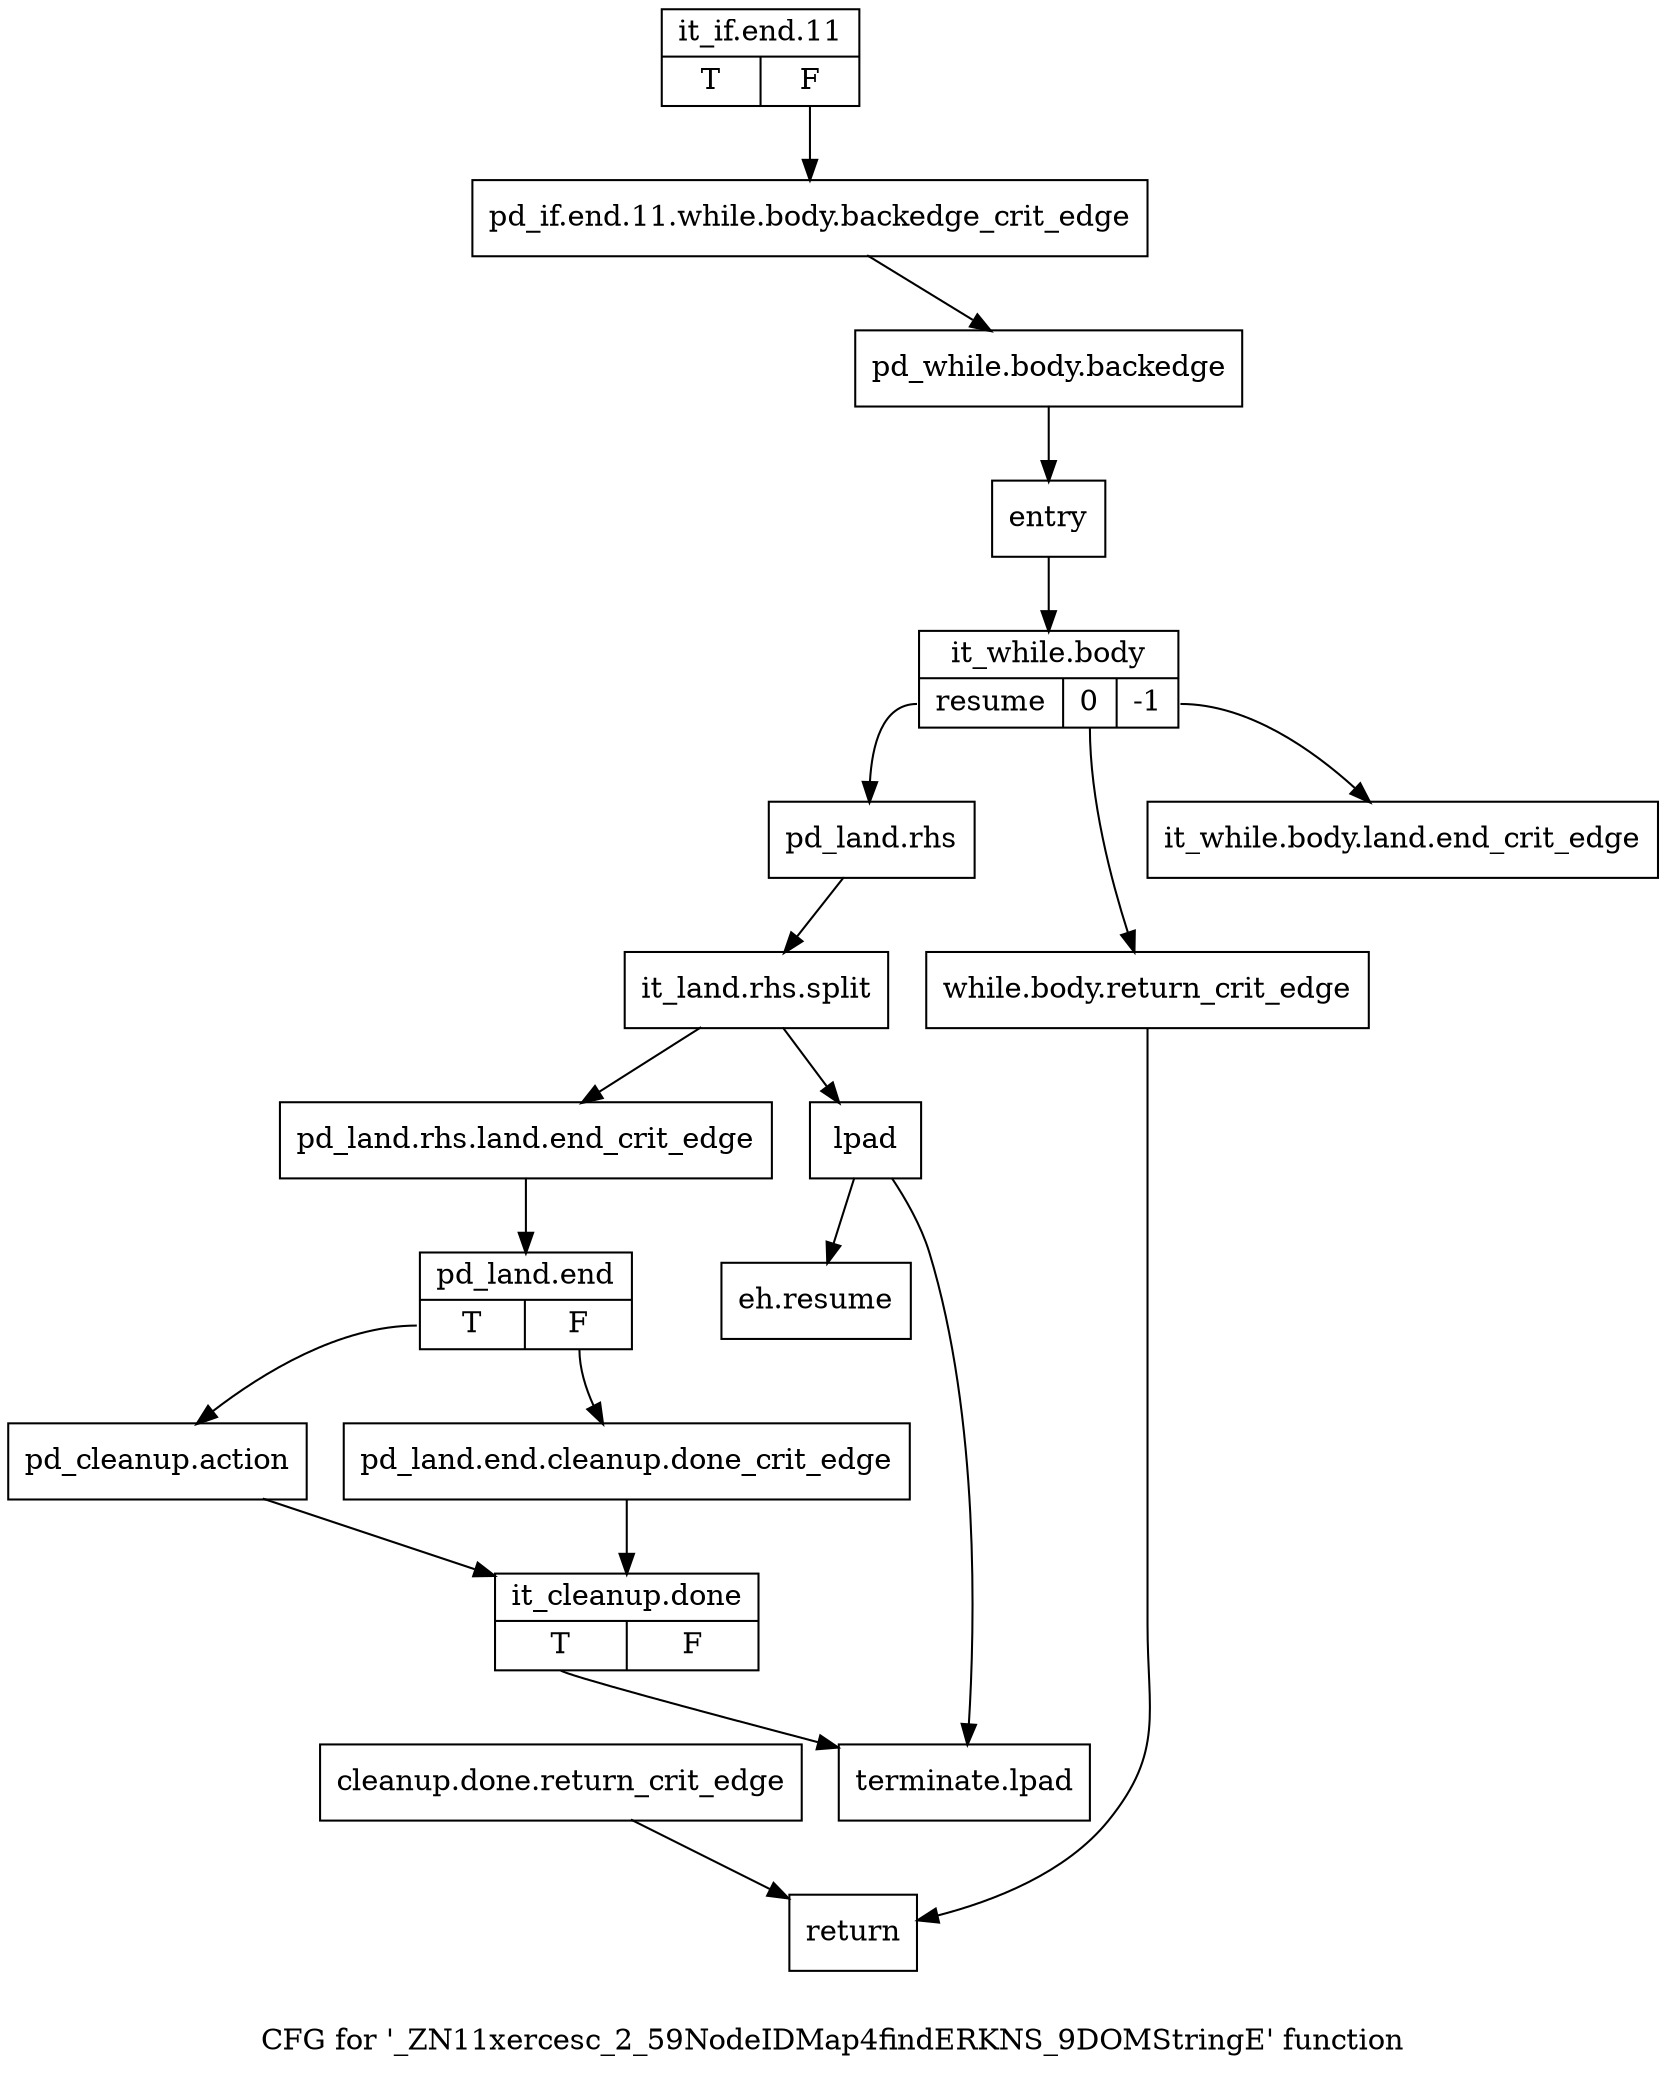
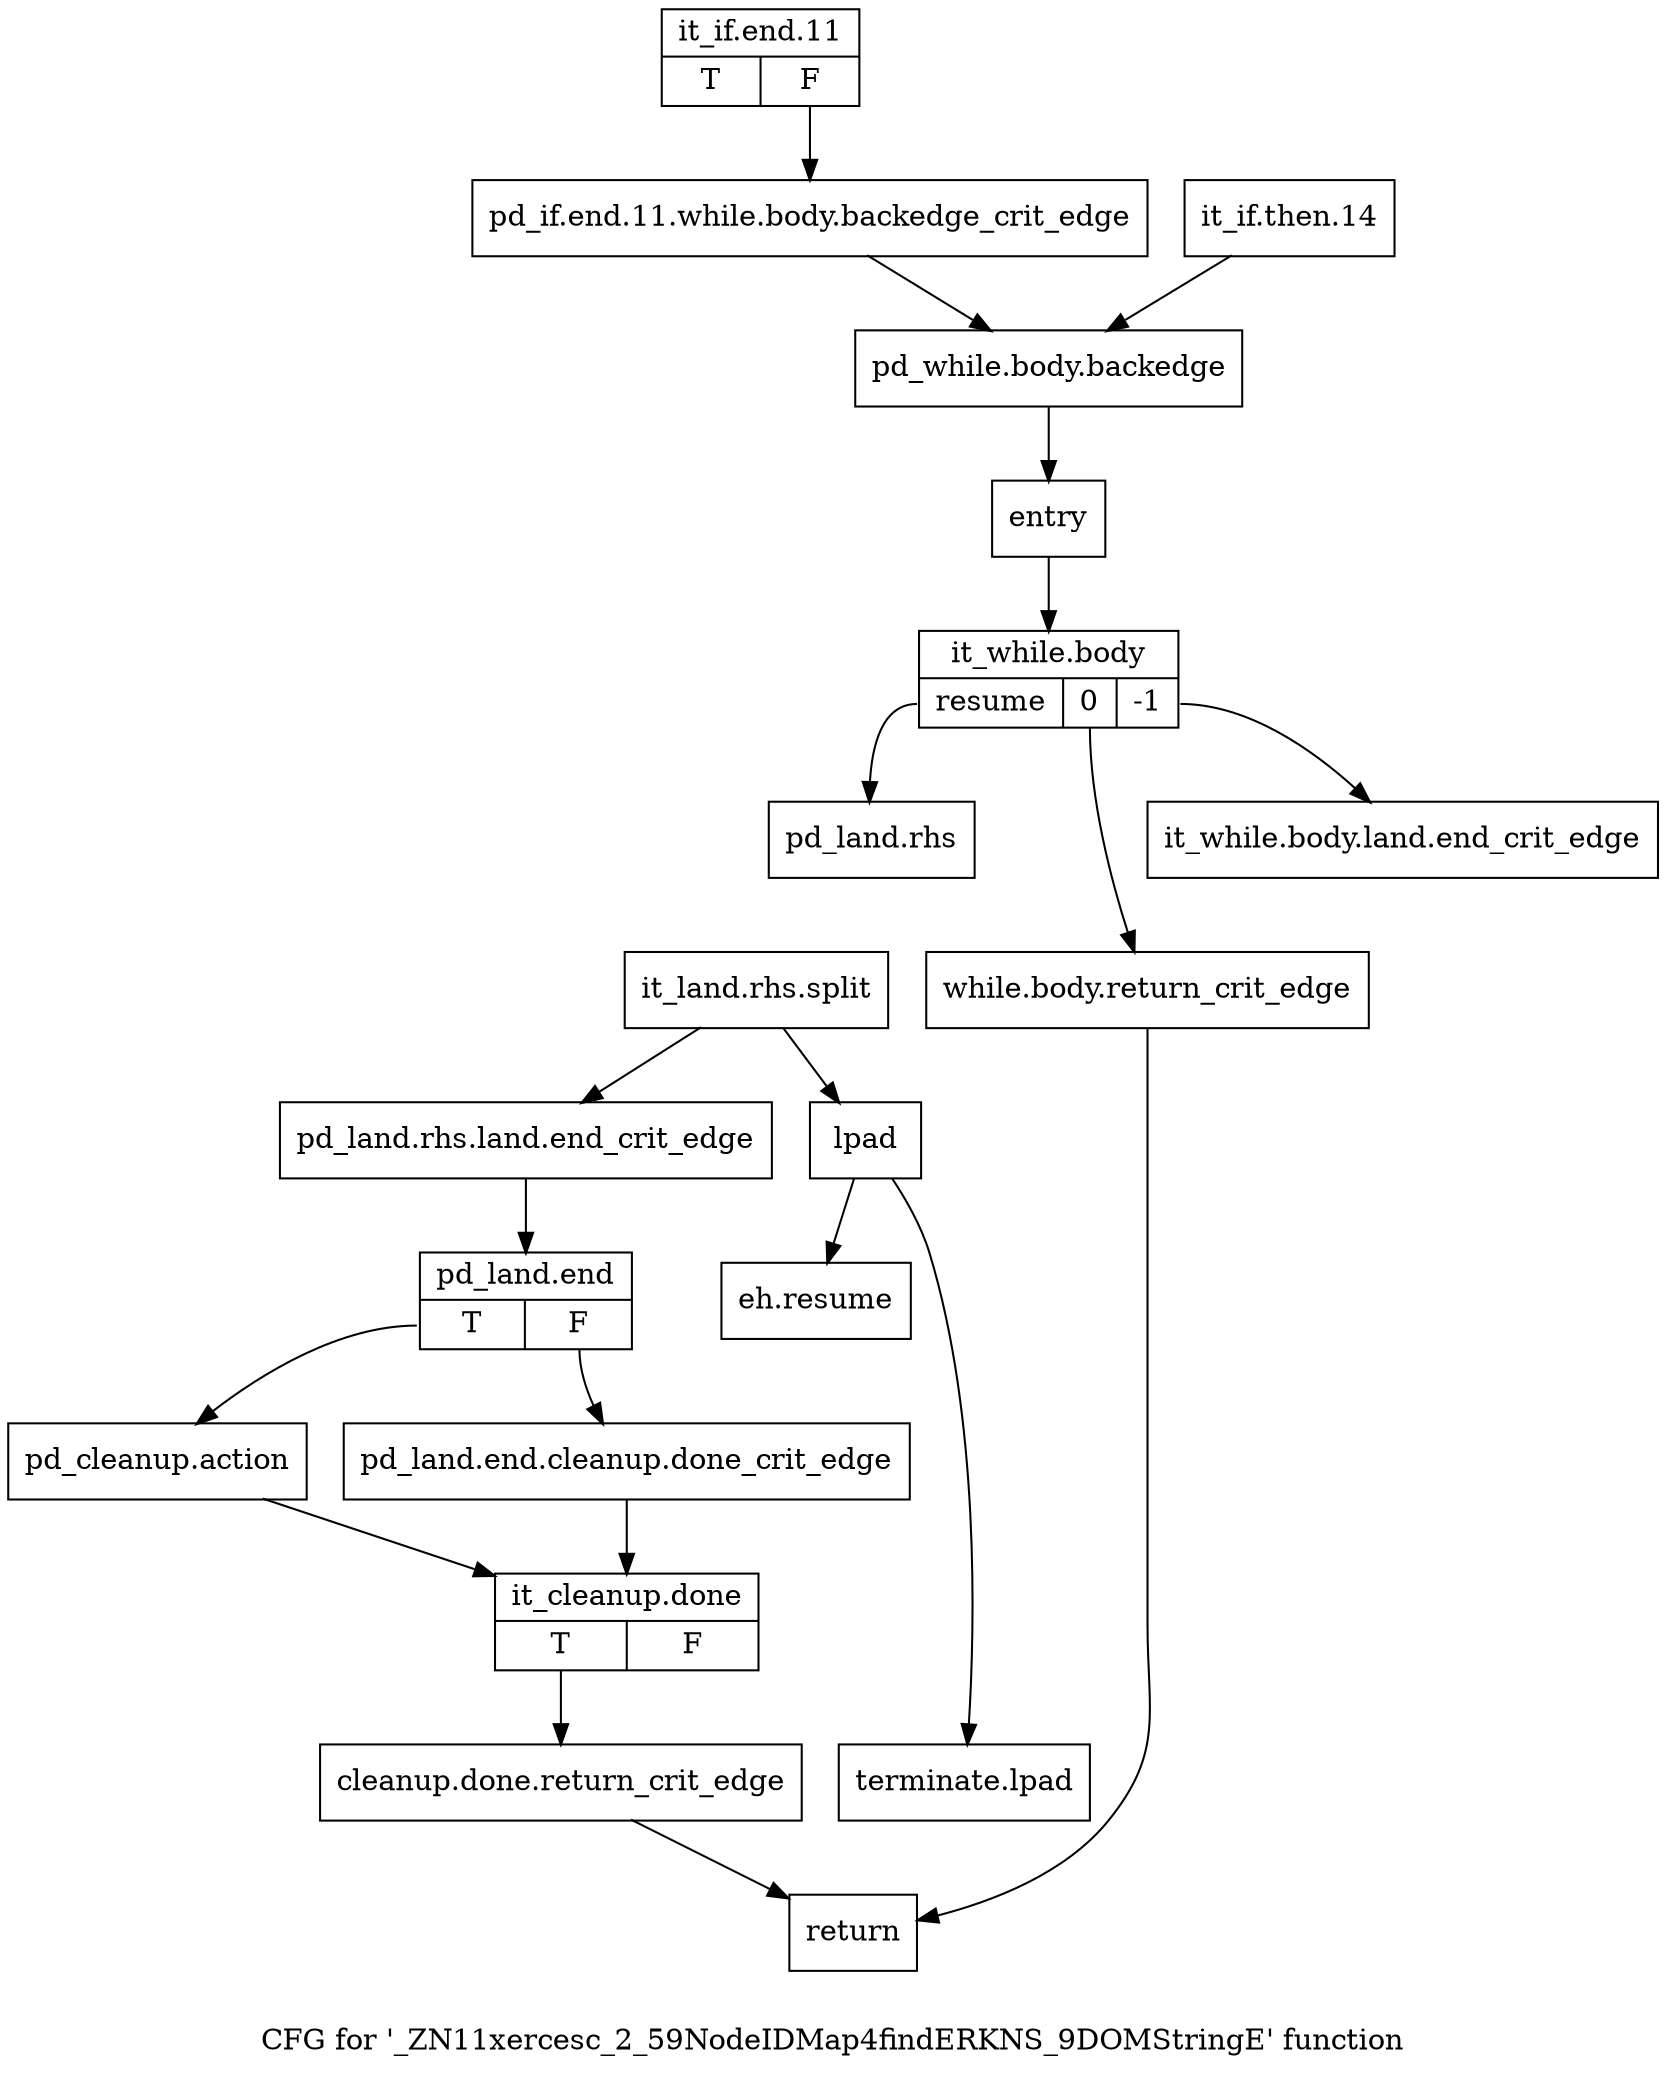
none -> (1290, 218)
(820, 907) -> none
(689, 1708) -> (561, 1697)
